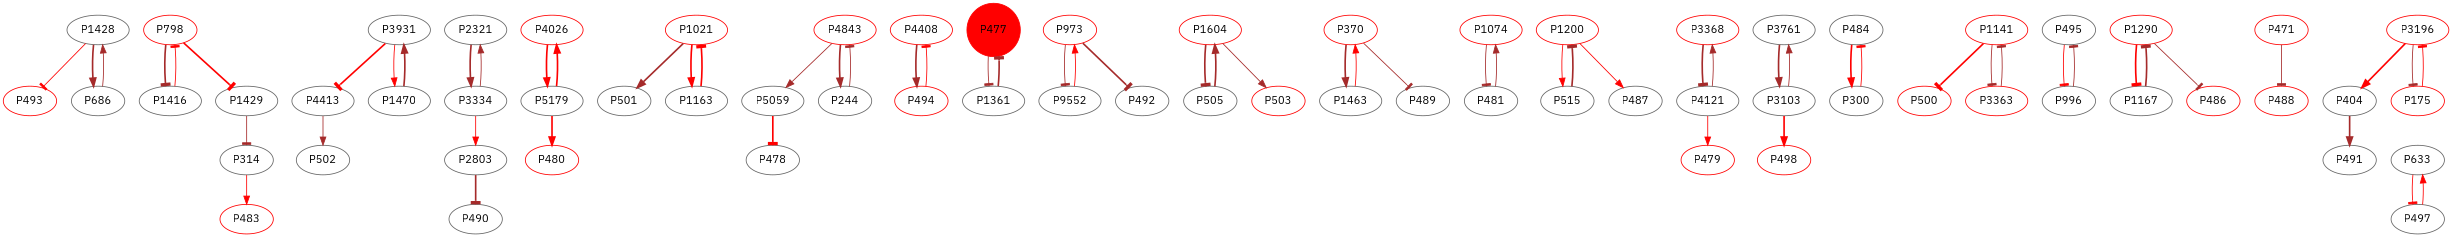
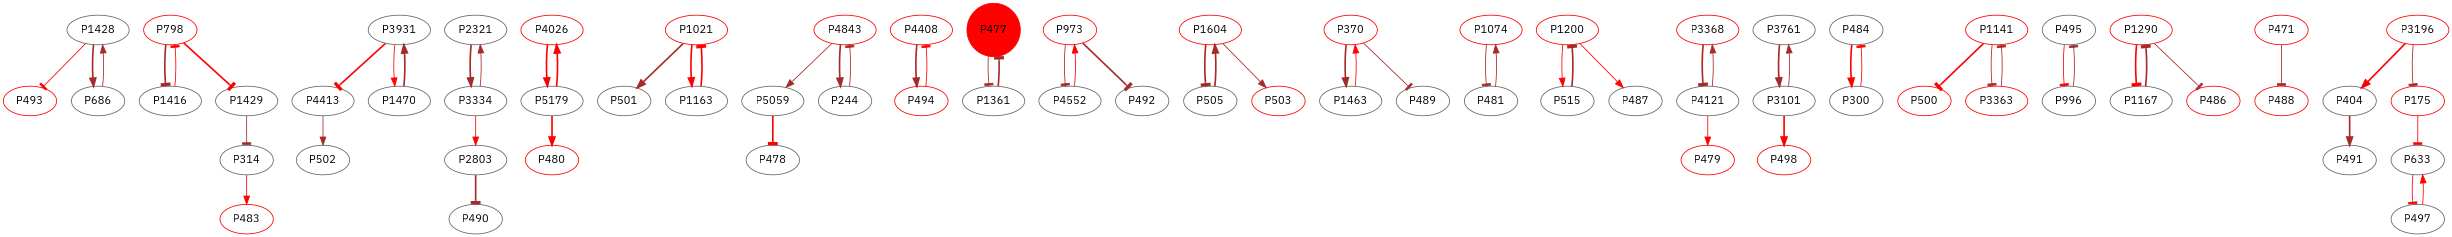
(2423, 68) -> (2418, 129)
(1070, 101) -> (1070, 101)
(1784, 101) -> (1784, 101)
